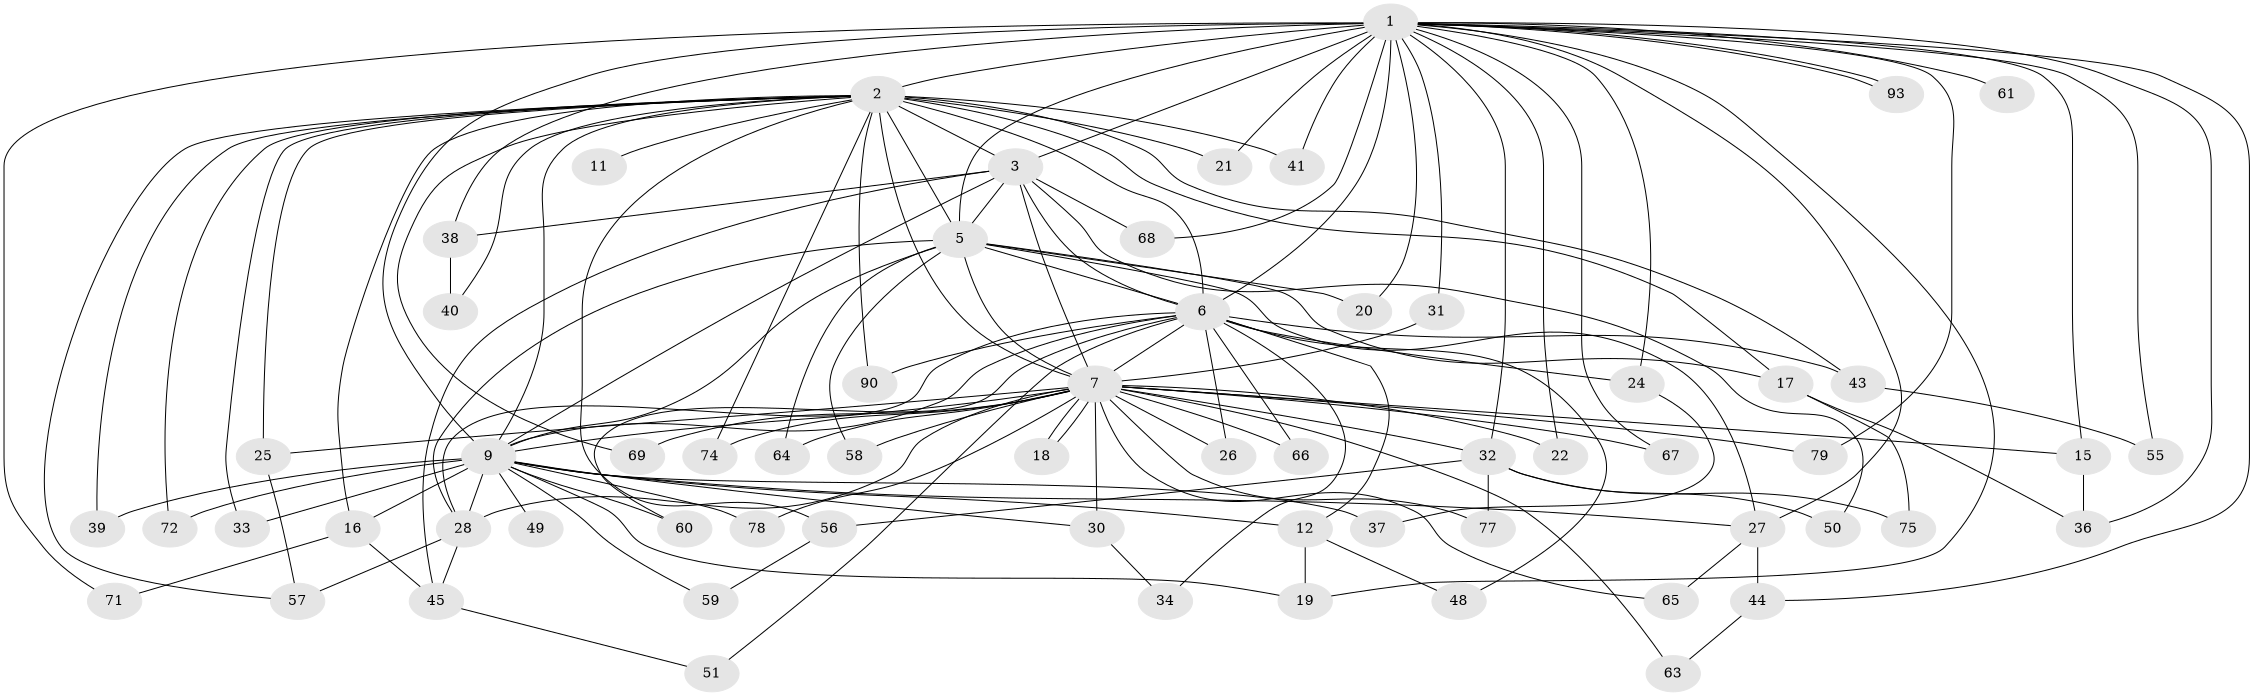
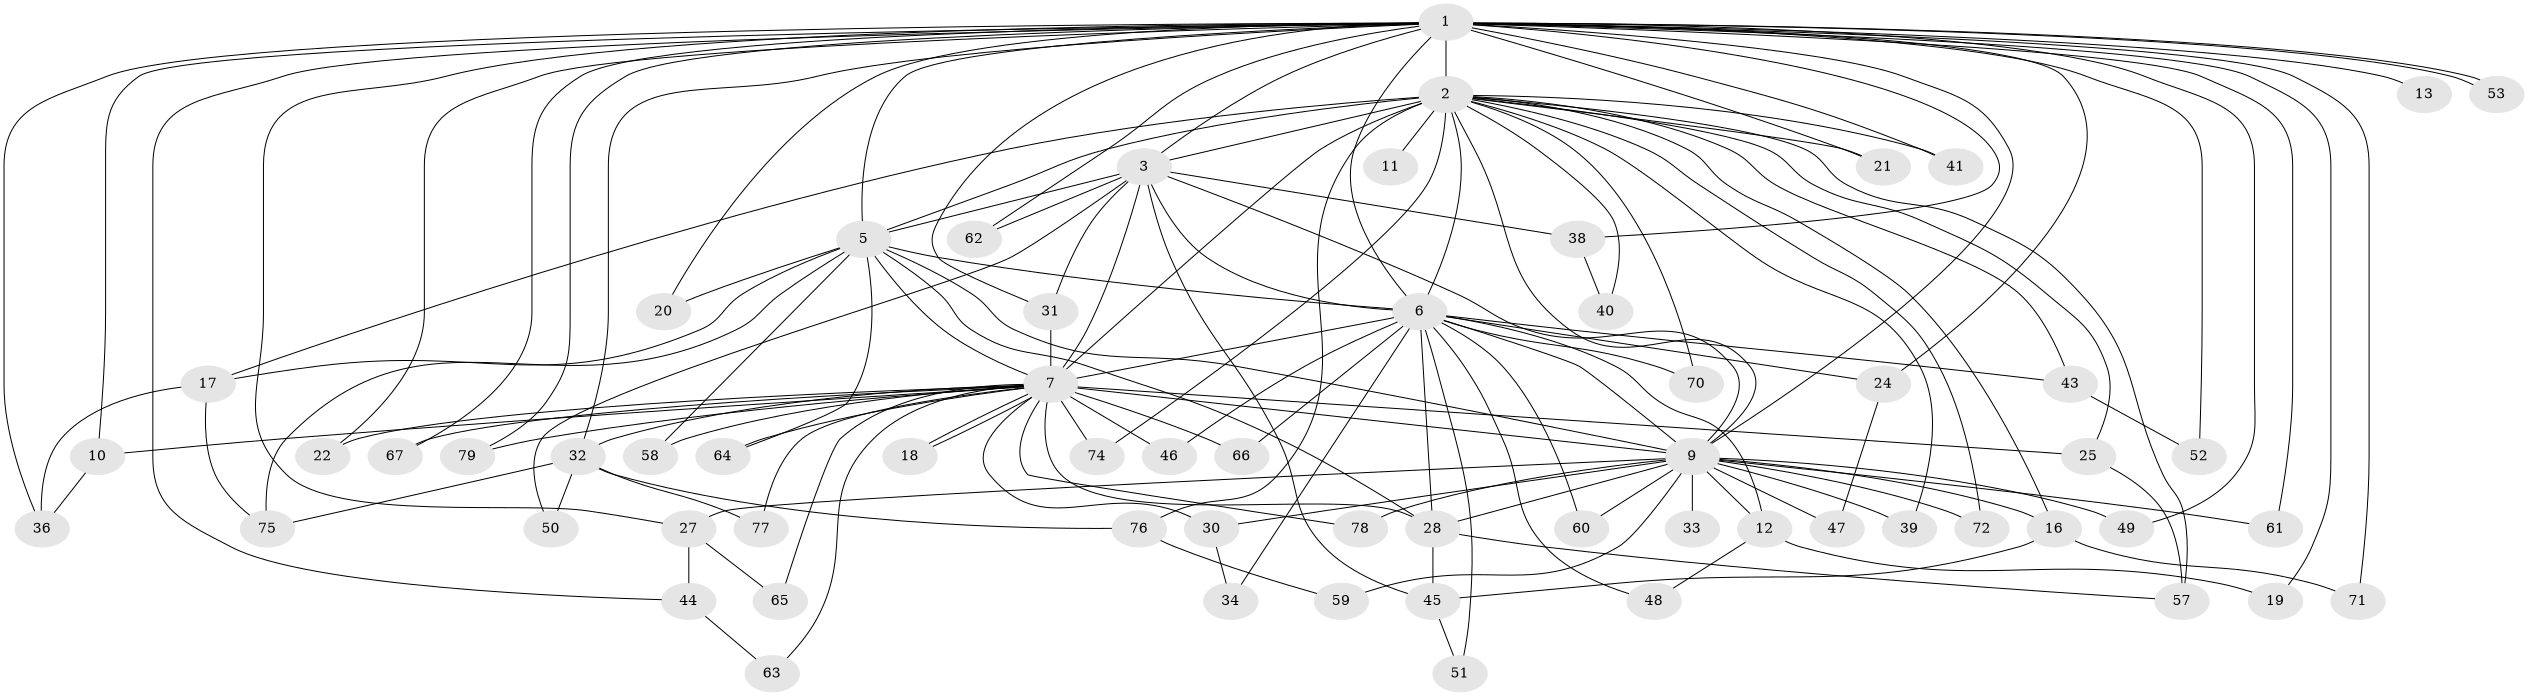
none -> (2121, 70)
(1896, 95) -> (2497, 95)
none -> (2424, 95)
(290, 147) -> none
none -> (1085, 233)
(1147, 239) -> (974, 239)
(1452, 344) -> (617, 363)
(870, 384) -> (1696, 384)
(638, 457) -> none
(1229, 457) -> (1169, 457)
(2084, 457) -> (98, 457)
(2156, 457) -> (2199, 457)
(830, 529) -> (1139, 529)
(1378, 529) -> (1837, 529)
(882, 577) -> (2077, 500)
